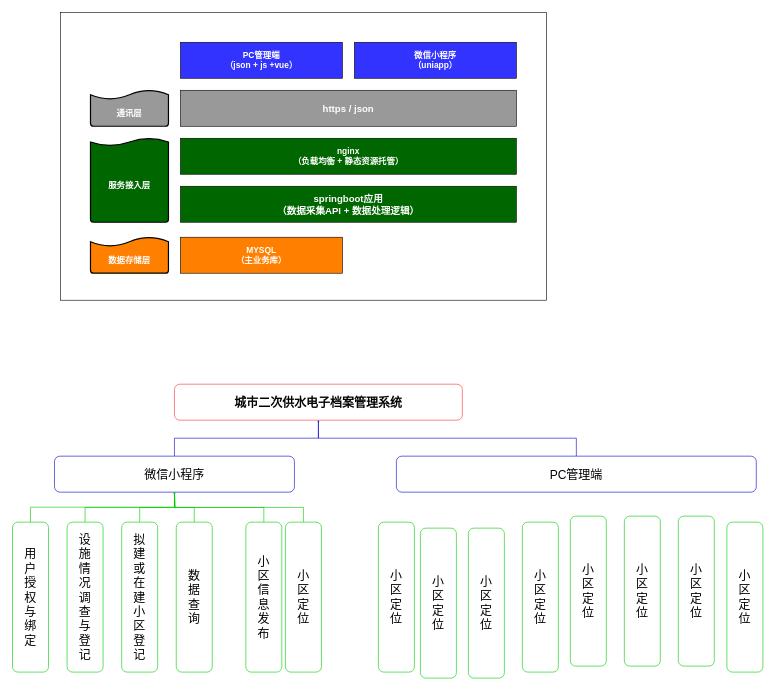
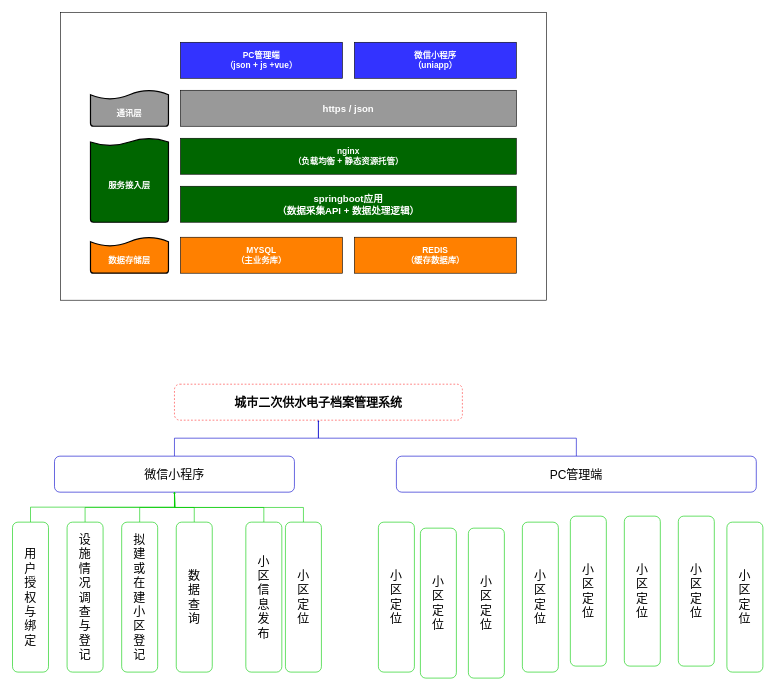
none -> (435, 255)
(318, 402) -> (318, 402)
